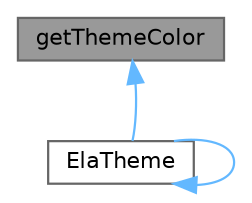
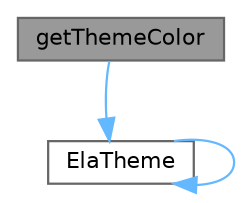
(136, 112) -> (106, 90)
